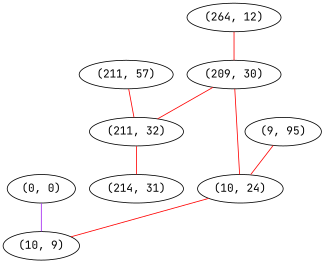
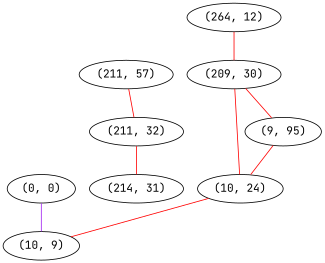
(185, 103) -> (259, 103)
